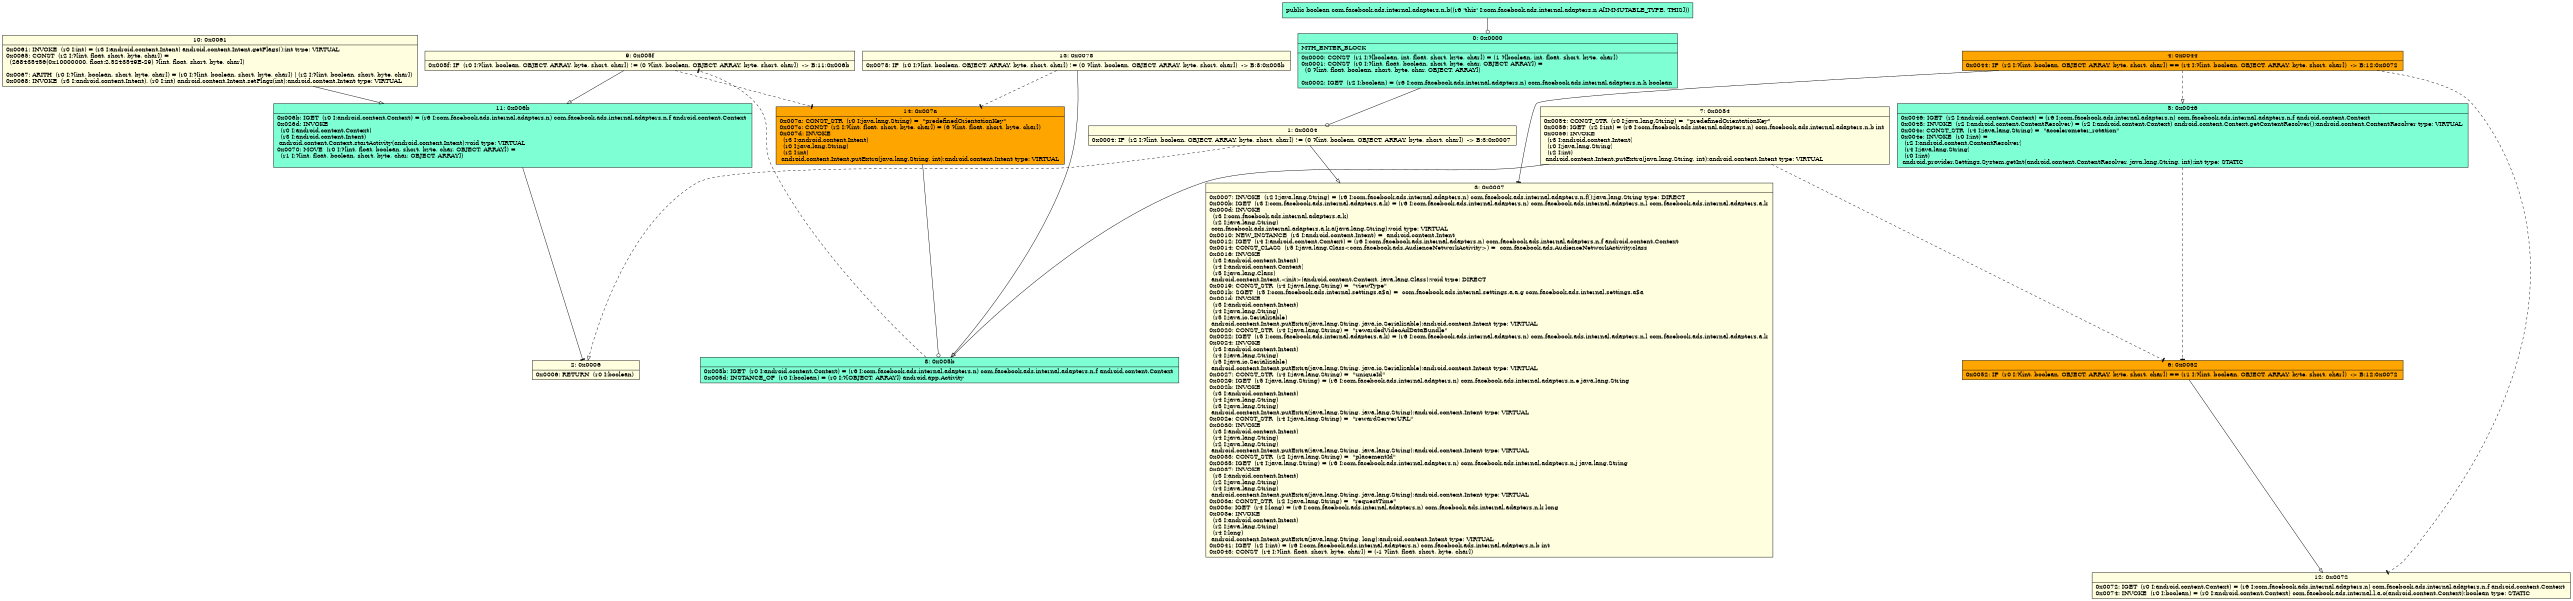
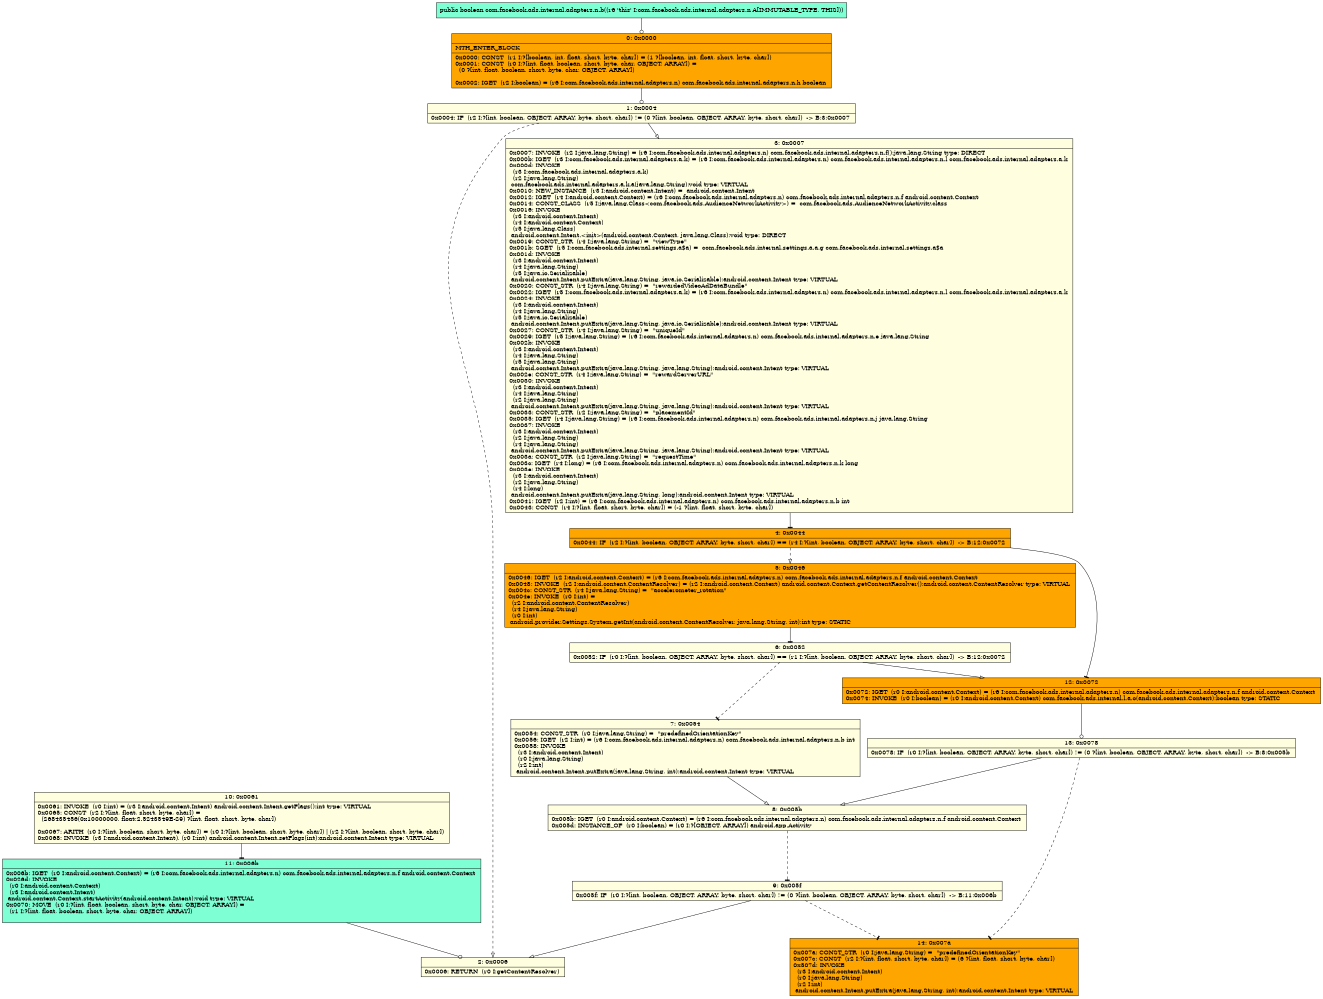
(1488, 61) -> (642, 61)
(597, 86) -> (642, 928)
(1728, 86) -> (790, 519)
(346, 94) -> (242, 850)
(807, 134) -> (821, 965)
(1571, 134) -> (542, 746)
(2183, 136) -> (790, 595)
(930, 259) -> none
(1967, 262) -> (749, 690)
(552, 263) -> (403, 940)
(2183, 263) -> (790, 634)
(2528, 300) -> (1091, 583)
(940, 370) -> (787, 818)
(2183, 370) -> (790, 653)
(586, 375) -> (493, 972)
(2331, 586) -> (1082, 691)
none -> (1082, 719)
